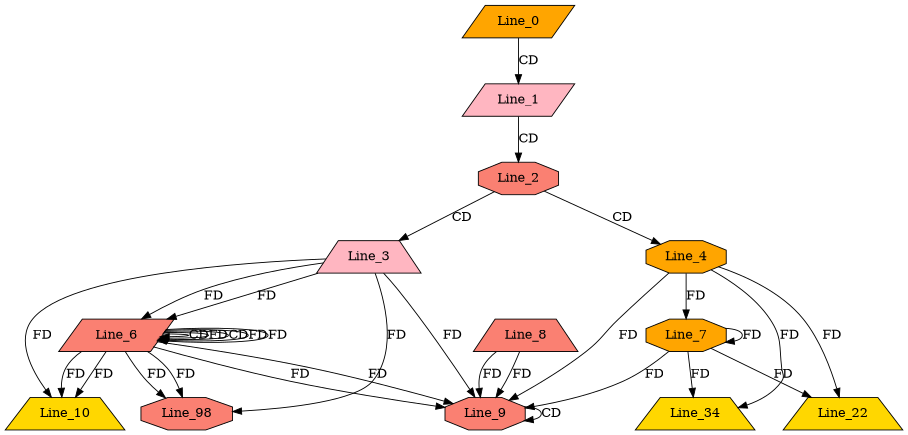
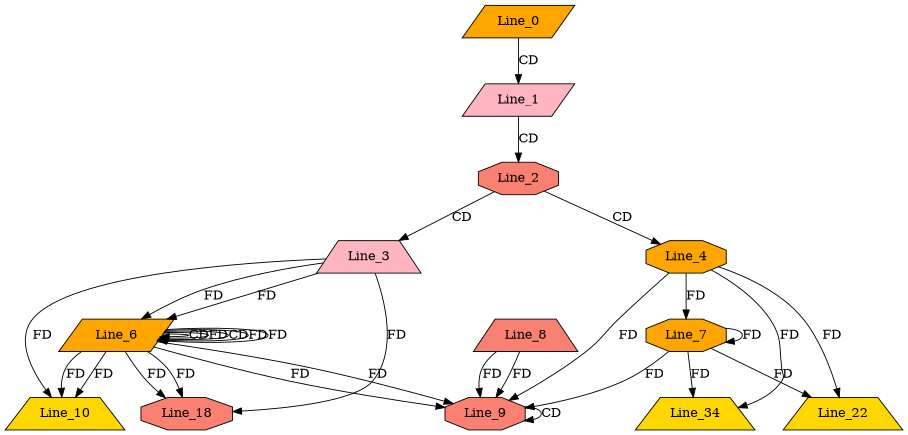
(429, 330) -> none
(116, 335) -> (116, 335)
(187, 414) -> (187, 414)
